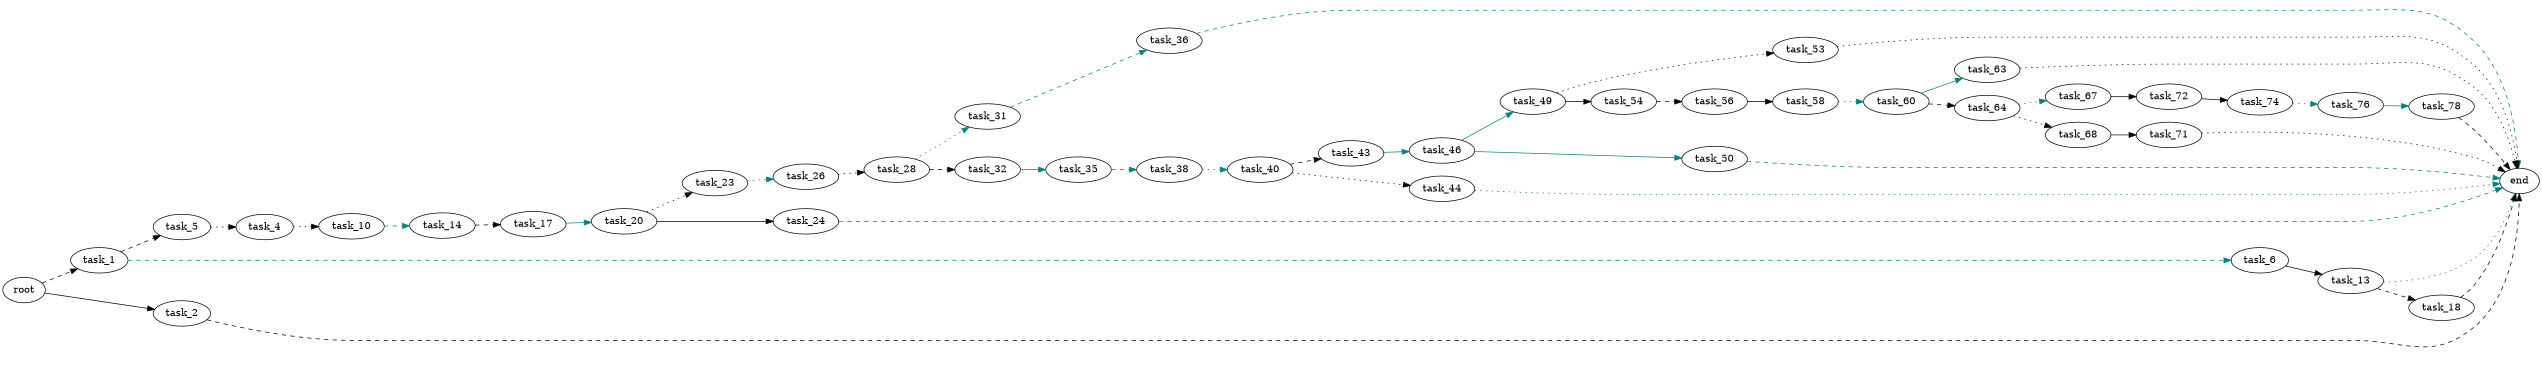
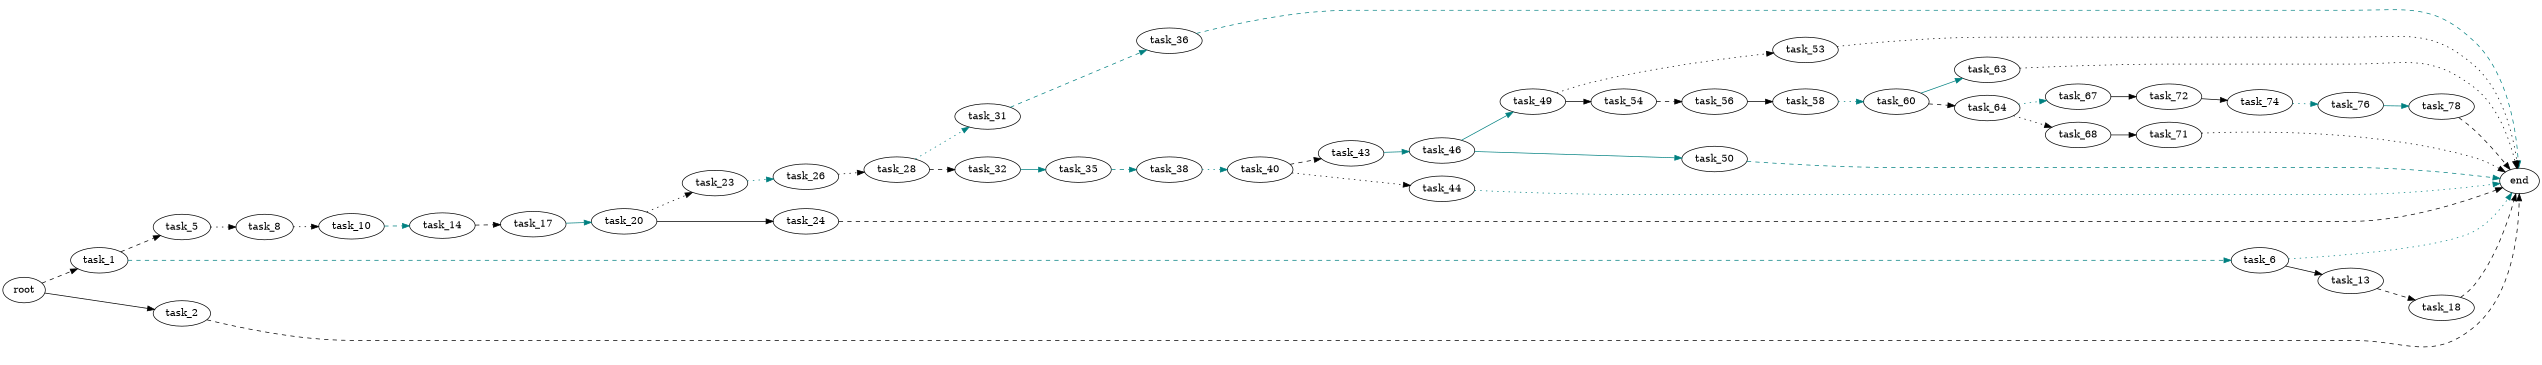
(1669, 221) -> (1669, 221)
(265, 227) -> (265, 227)
(2464, 265) -> (2406, 248)
